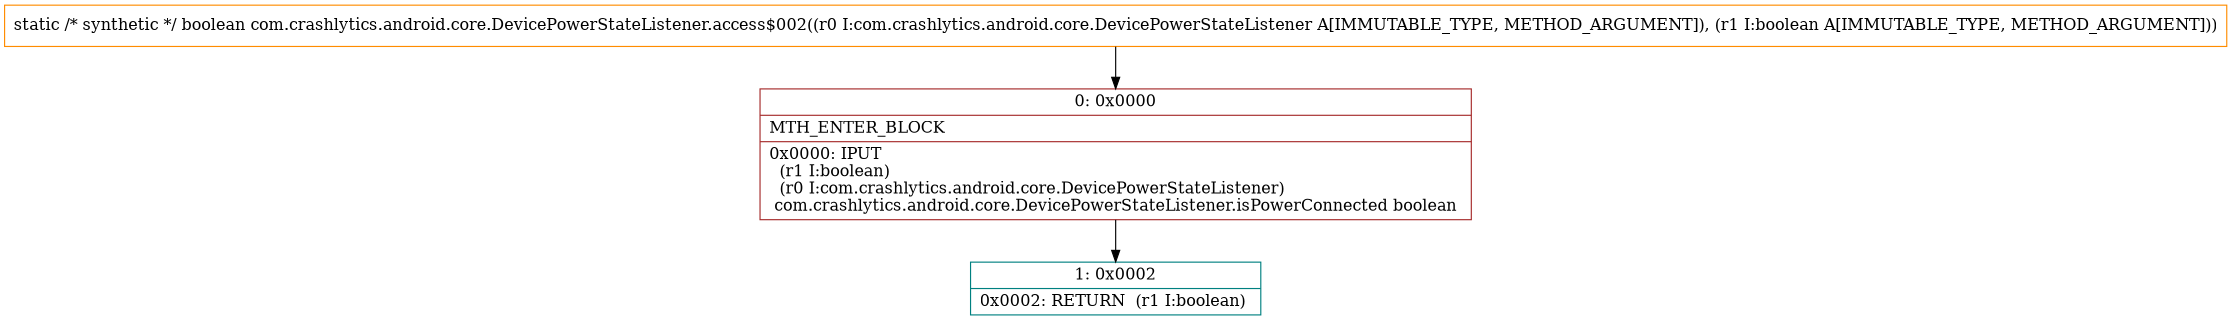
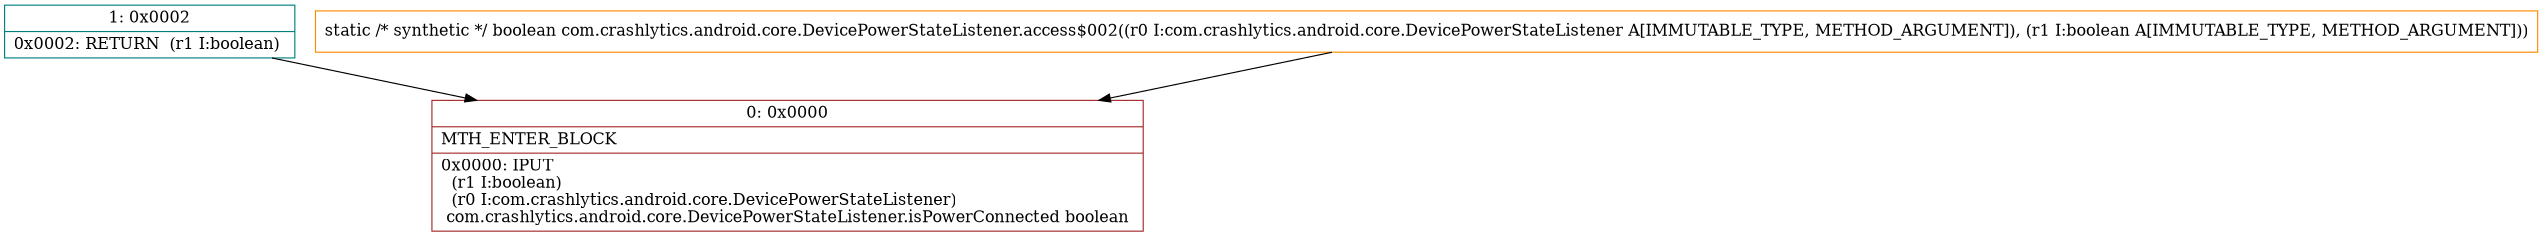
(1116, 235) -> (369, 78)
